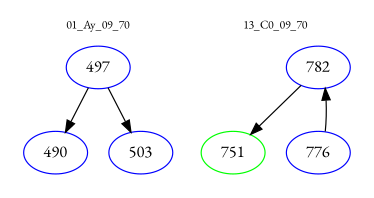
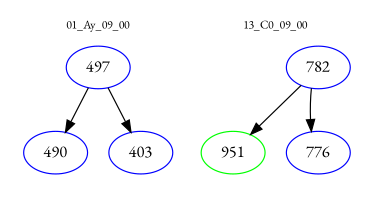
(98, 25) -> (98, 25)
(276, 25) -> (276, 25)
(326, 116) -> (310, 104)
(141, 153) -> (141, 153)
(233, 153) -> (233, 153)
